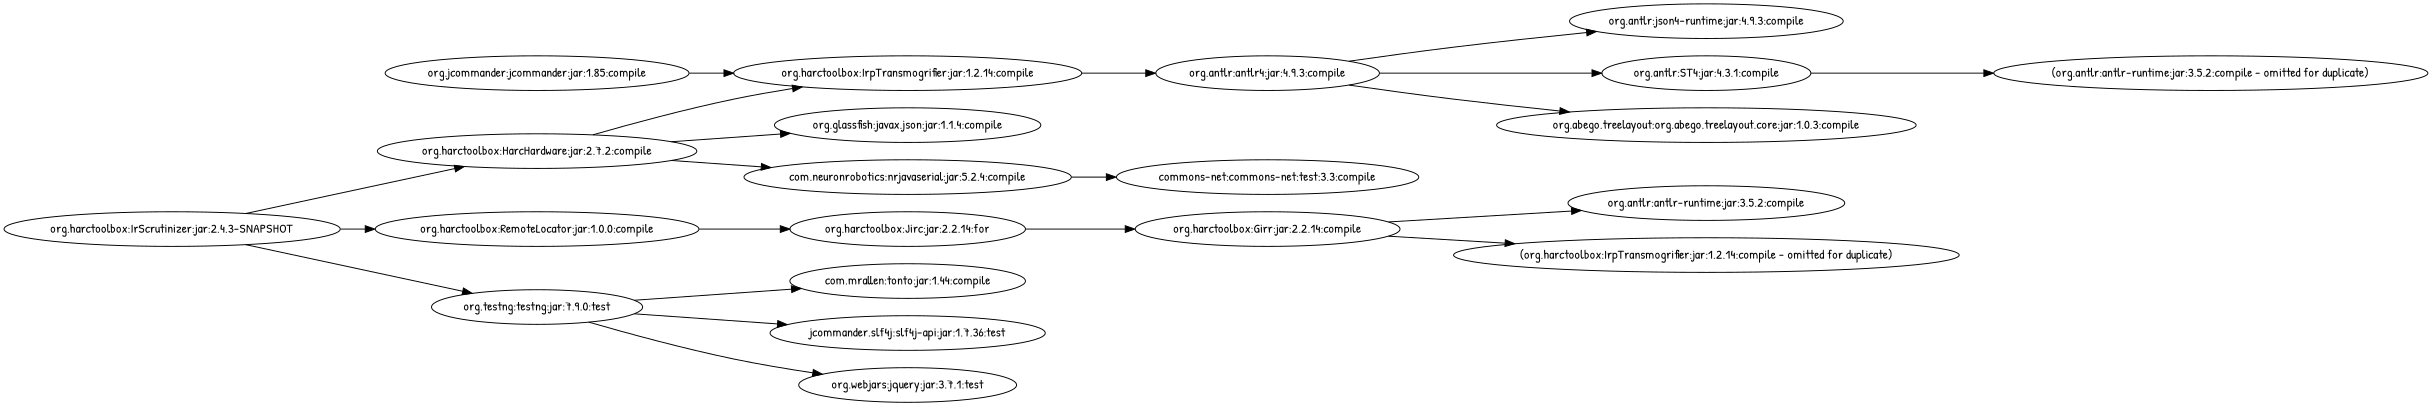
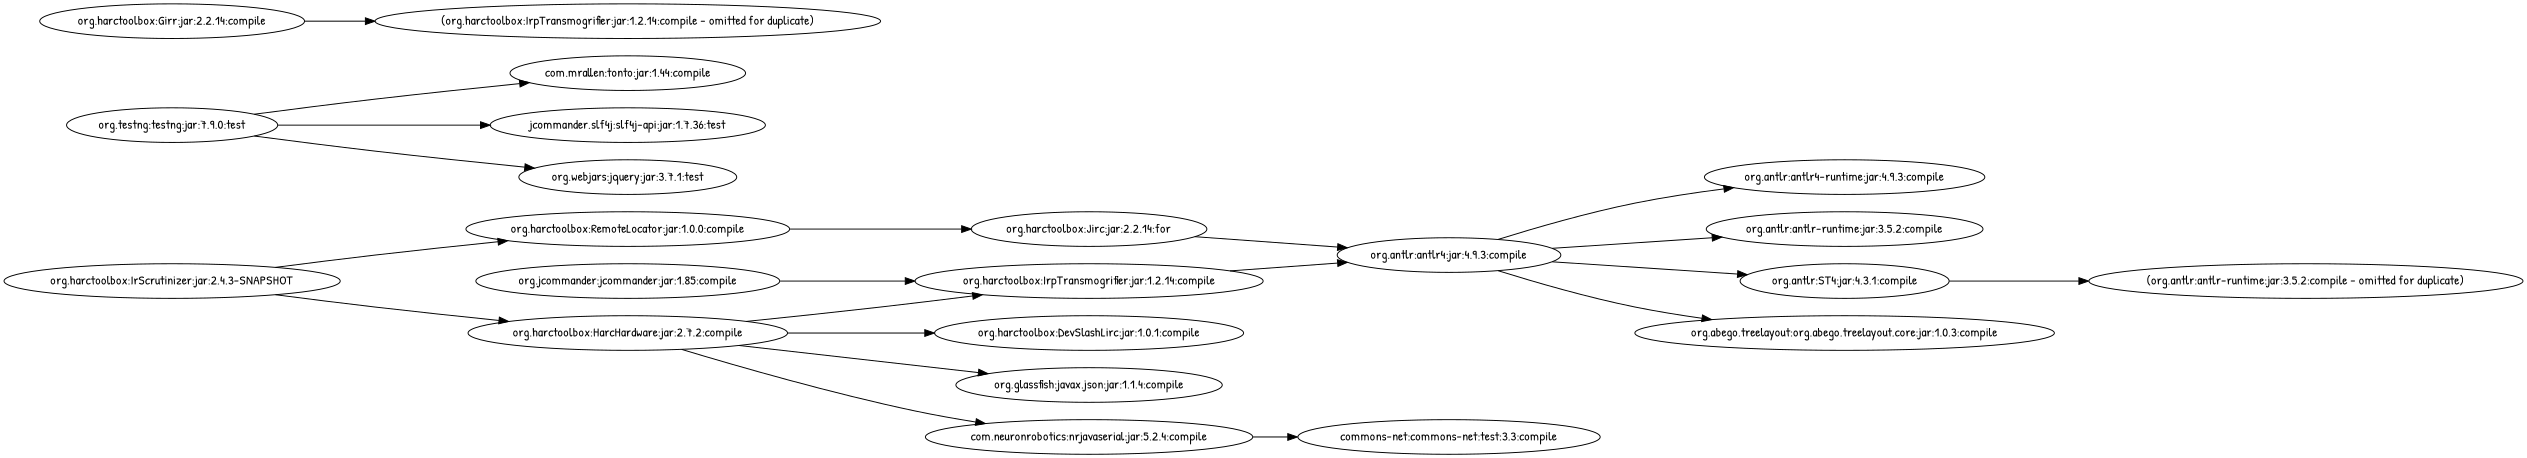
(1706, 21) -> (1845, 177)
(1480, 216) -> (1632, 243)
(1075, 229) -> (1266, 242)
(354, 268) -> none
none -> (1089, 333)
